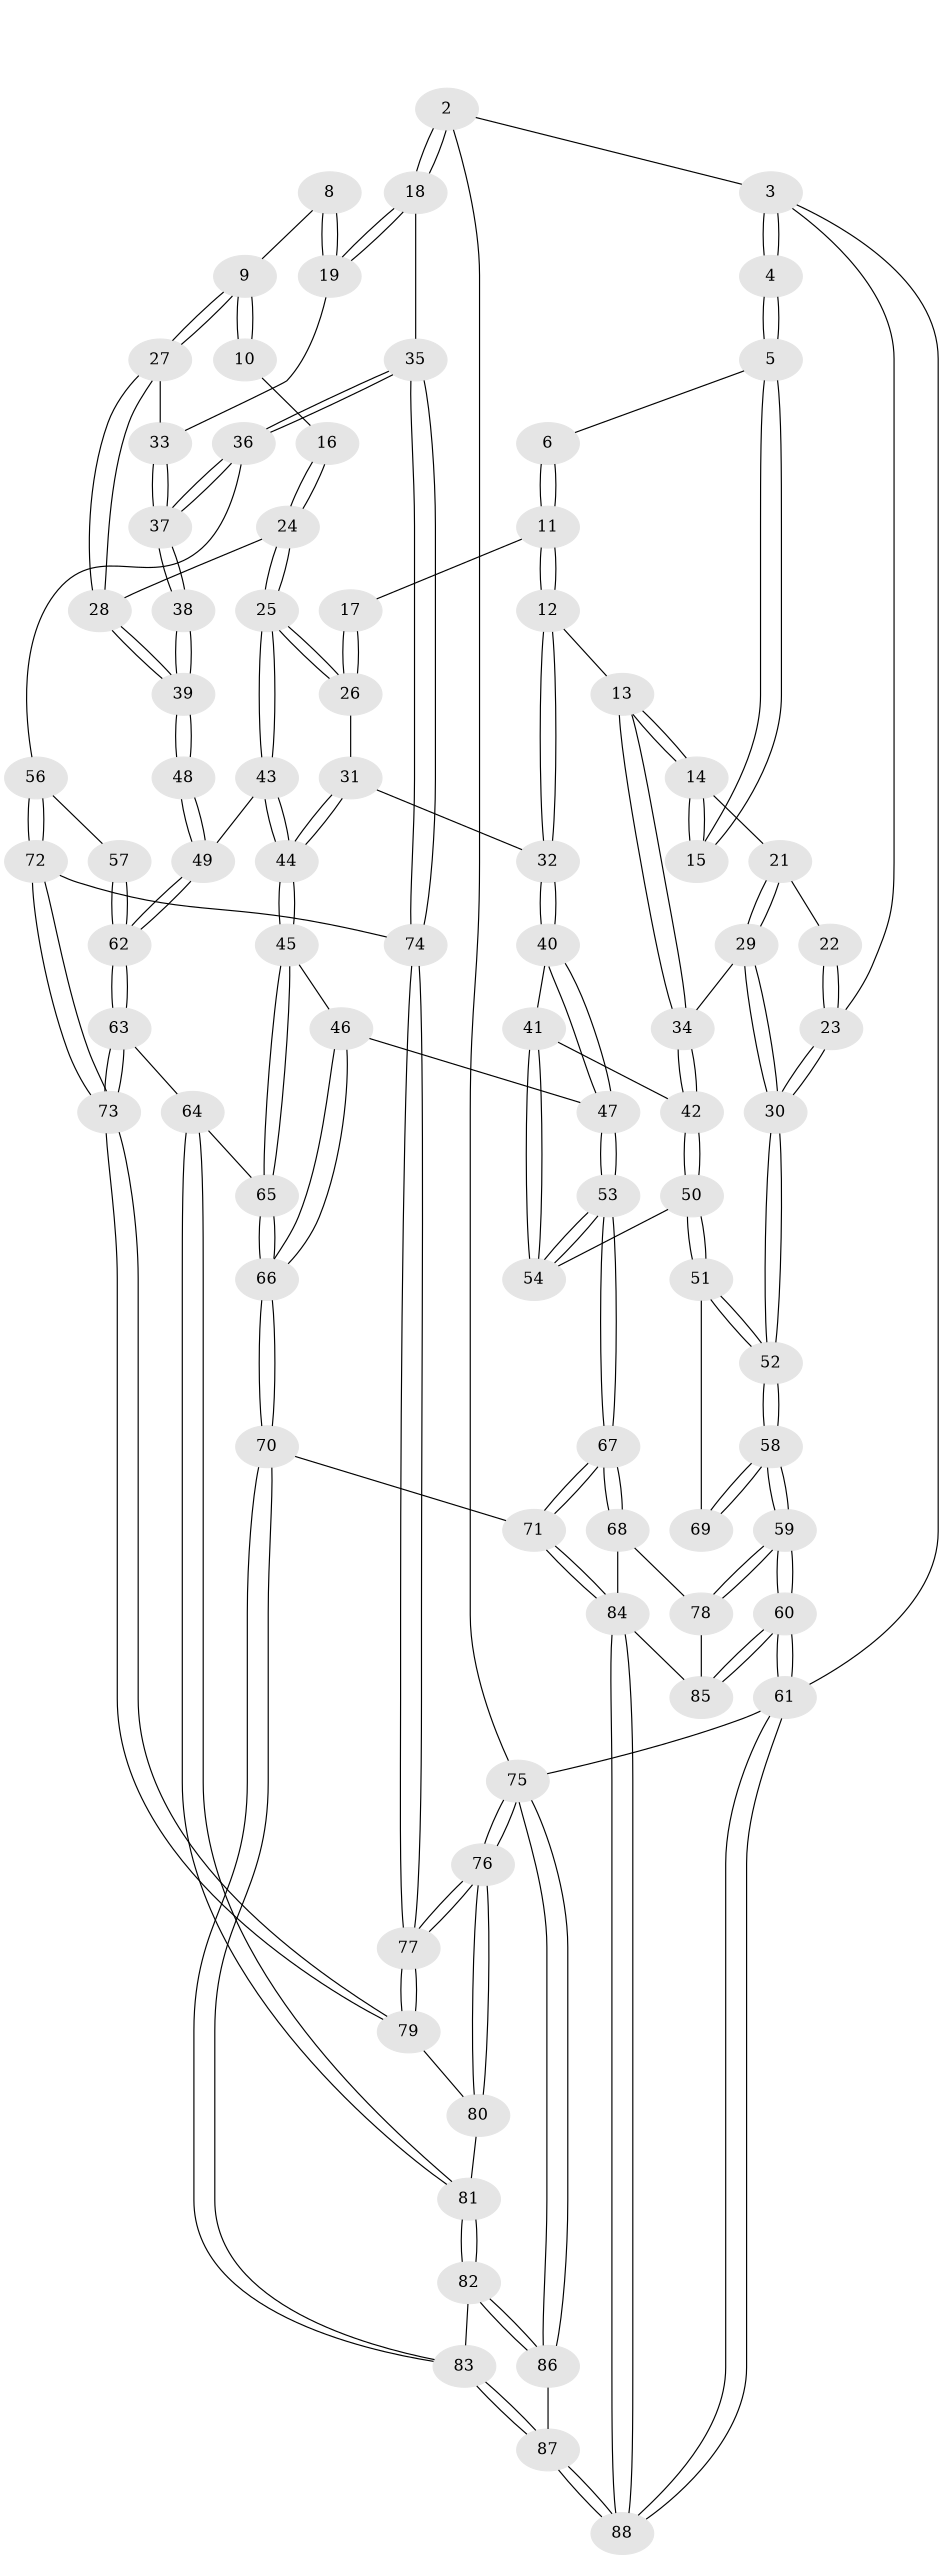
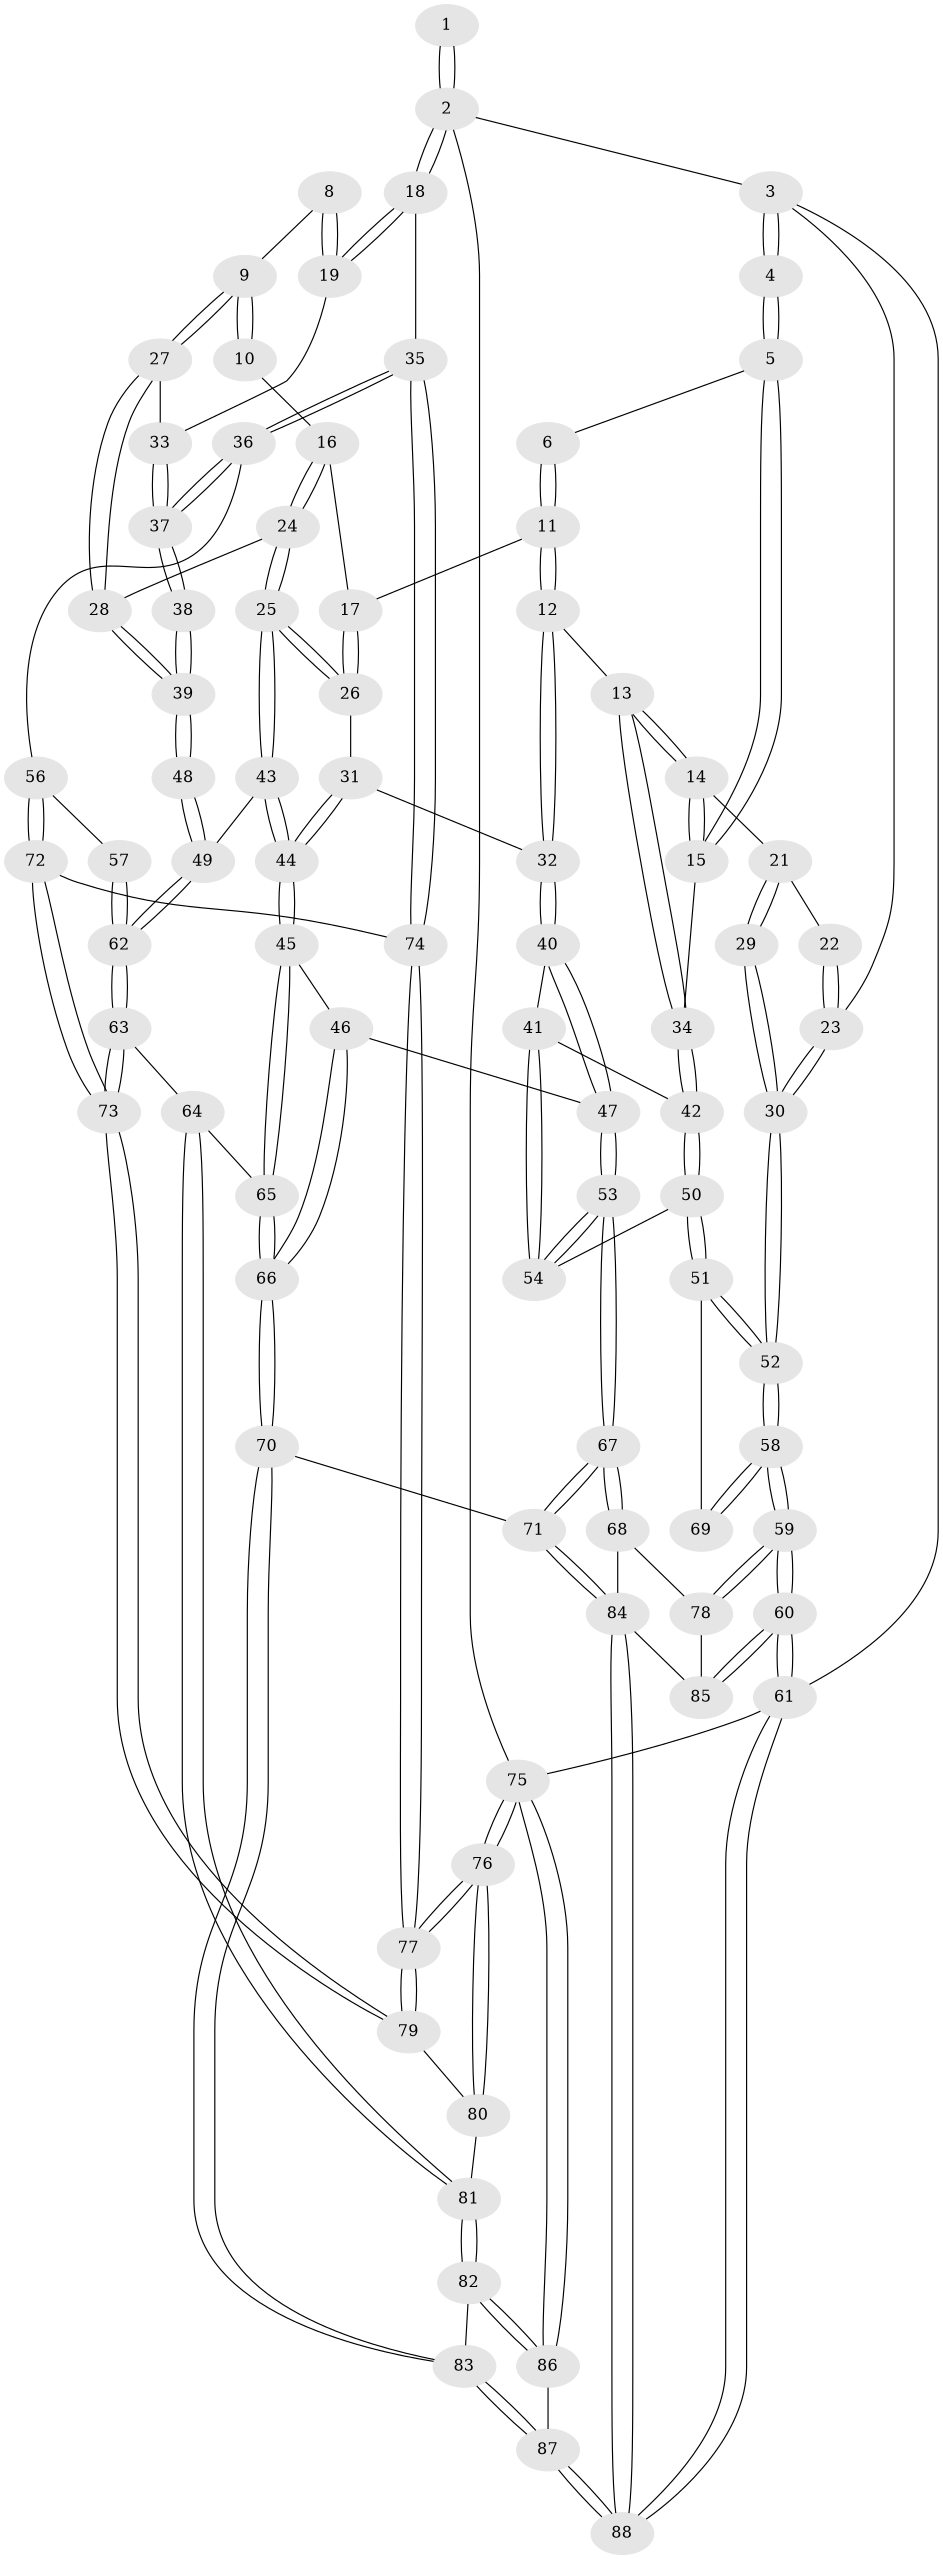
none -> (447, 26)
none -> (339, 527)
(715, 987) -> (690, 945)
